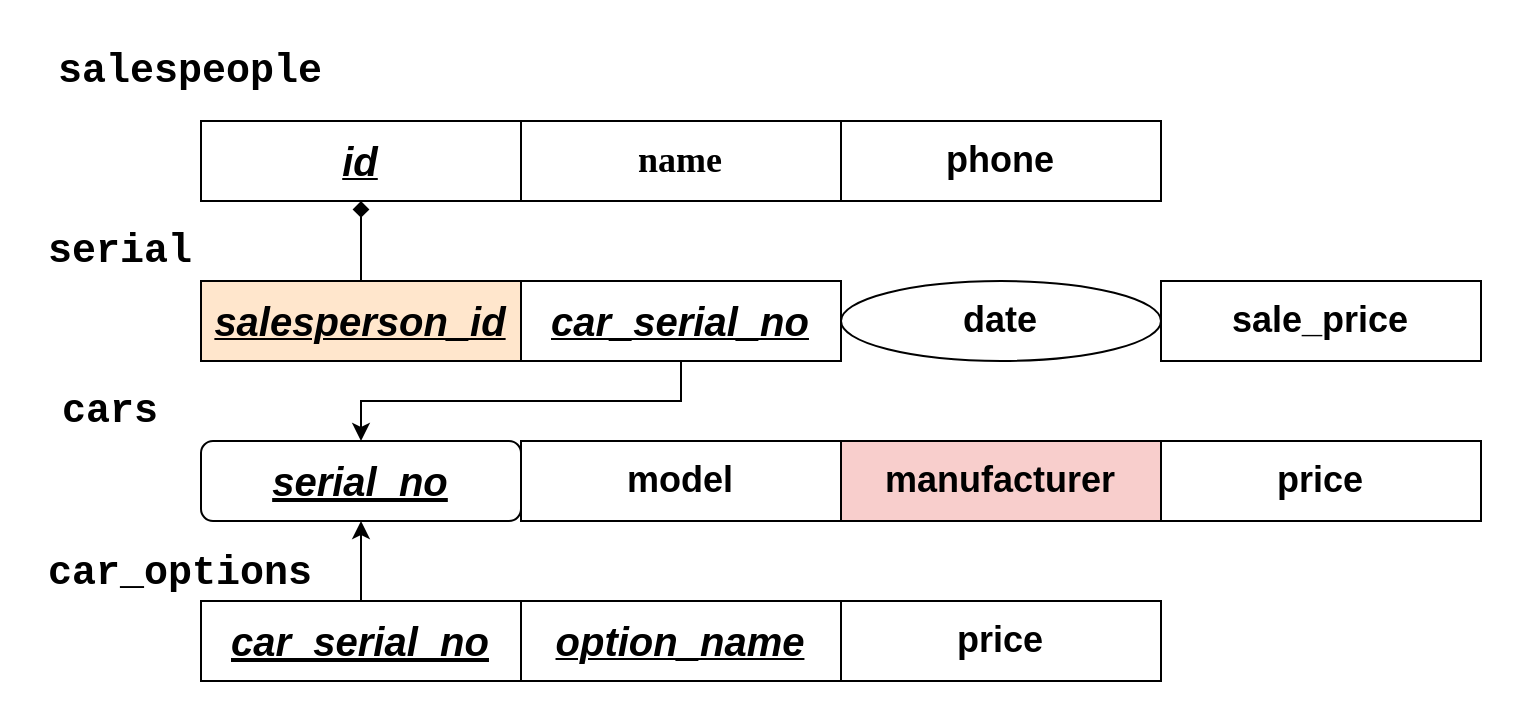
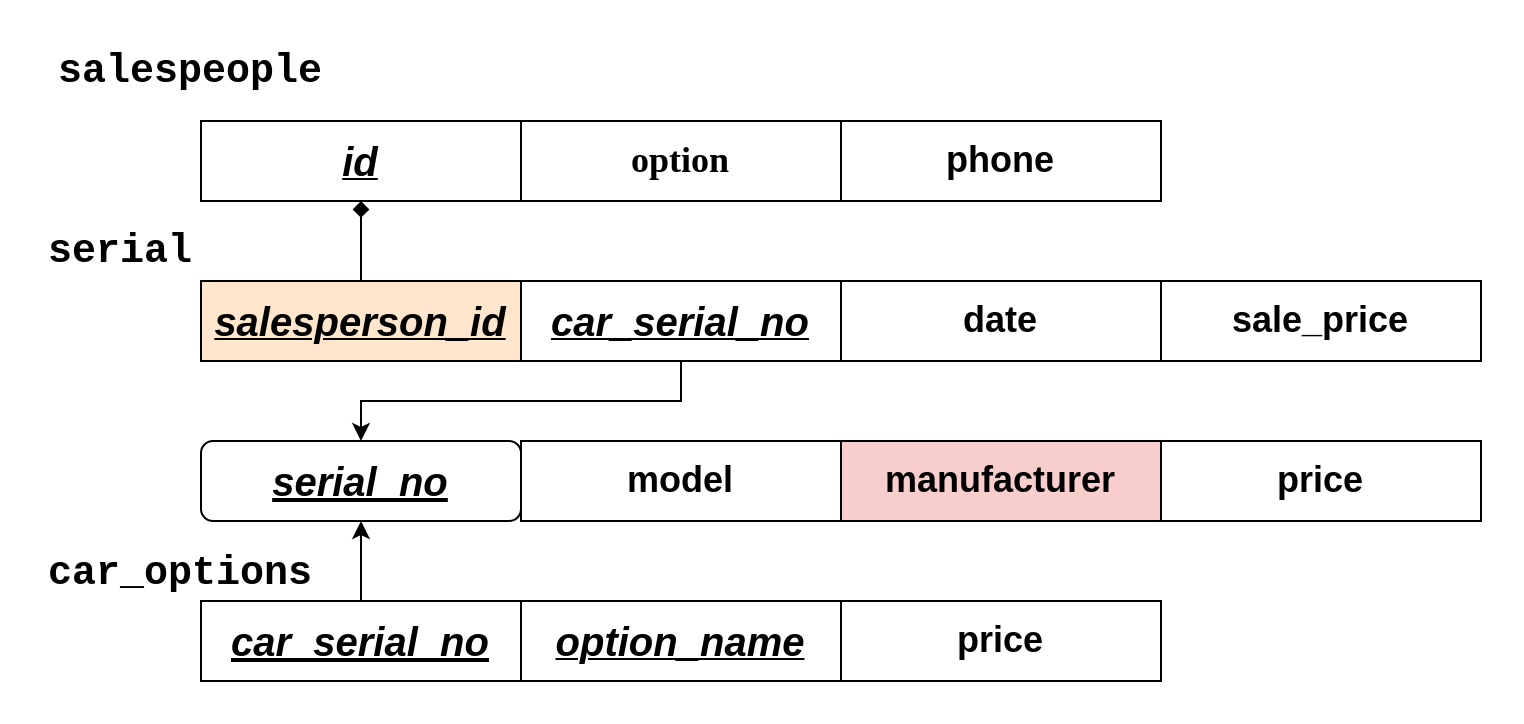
(681, 161) -> (681, 161)
(1001, 321) -> (1001, 321)
(111, 411) -> none
